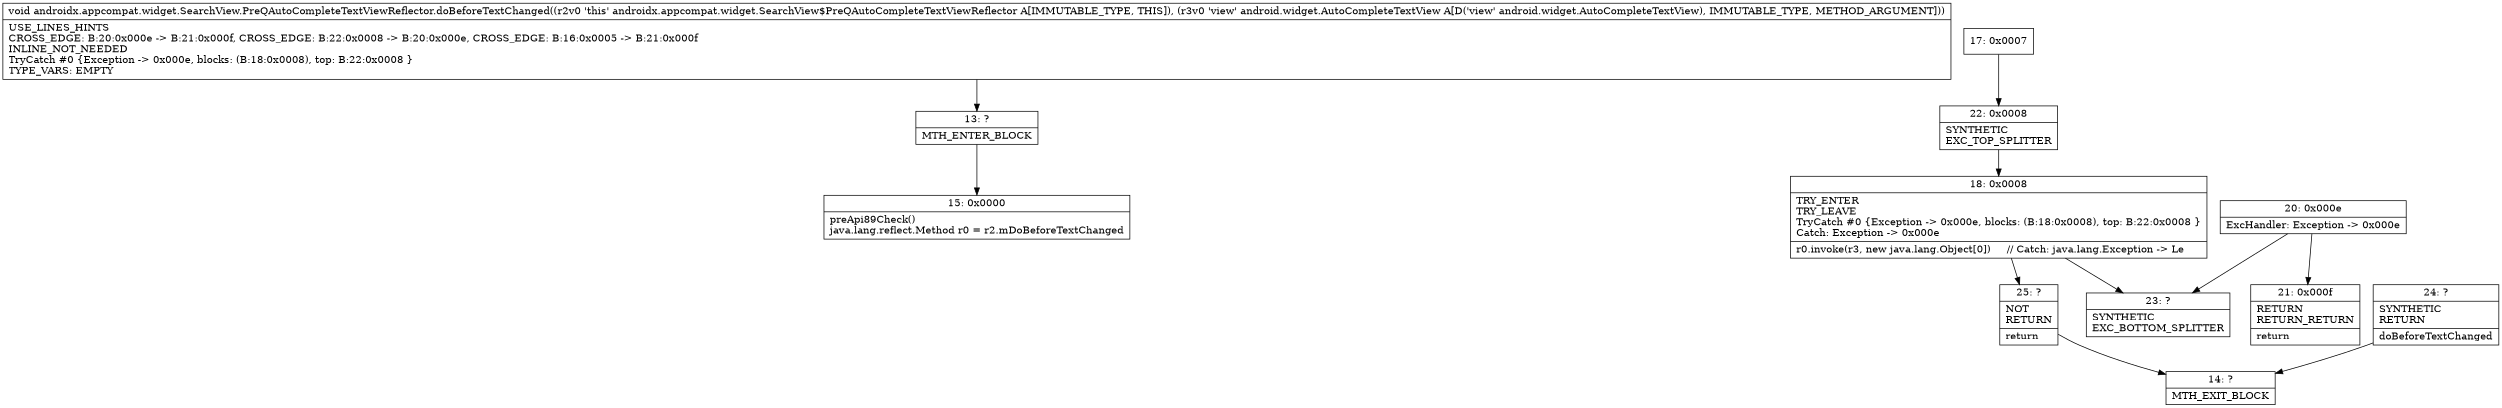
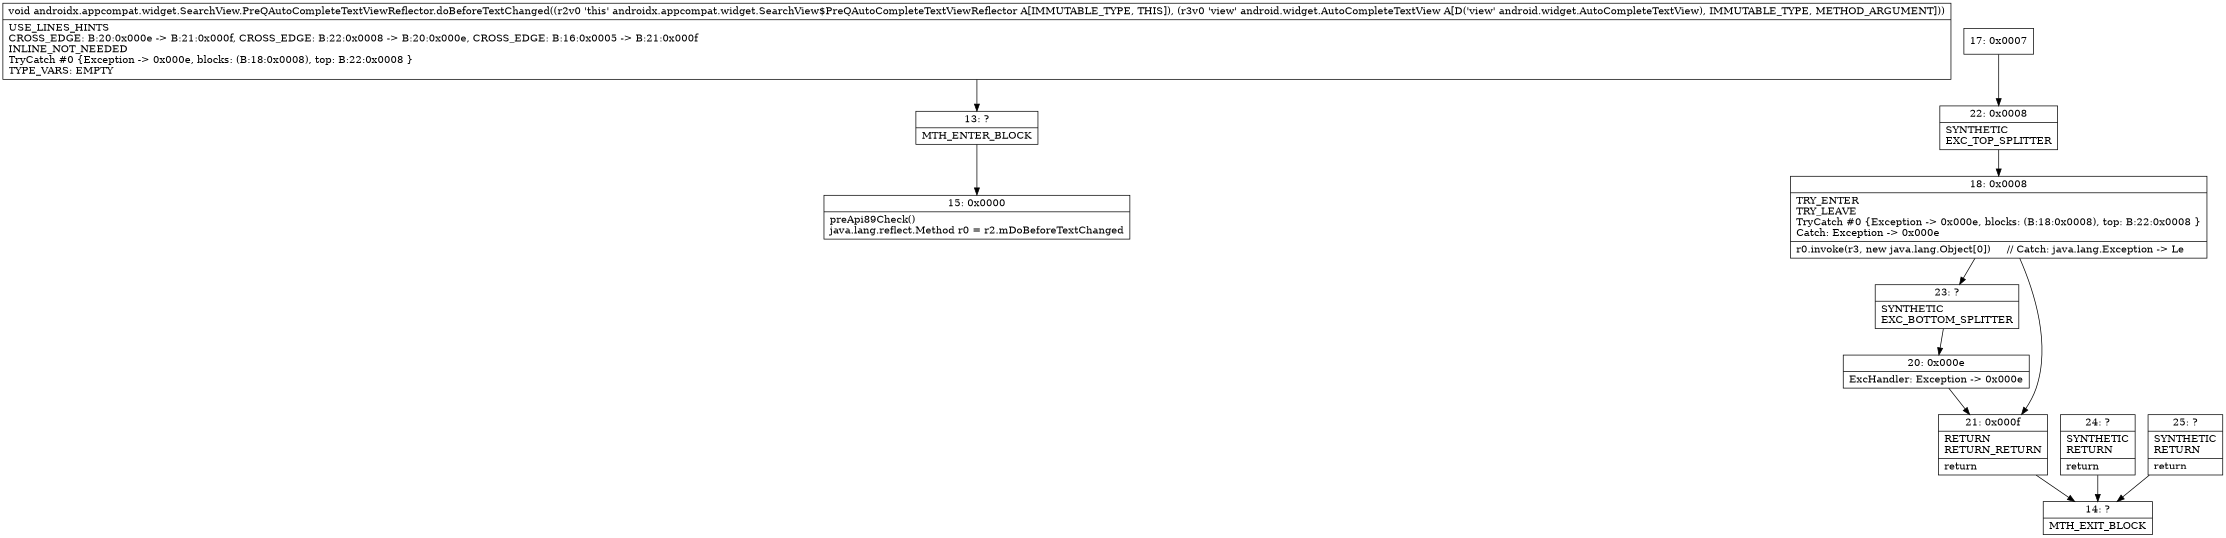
(2243, 261) -> (1942, 338)
(2014, 268) -> (2041, 333)
(2017, 309) -> (2185, 439)
(2436, 336) -> (2083, 466)
none -> (2052, 486)
